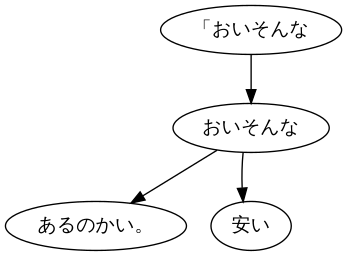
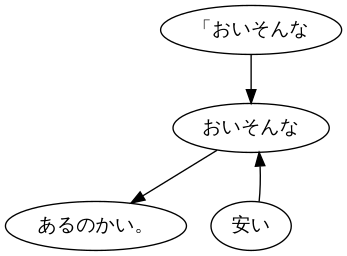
(242, 170) -> (260, 184)
